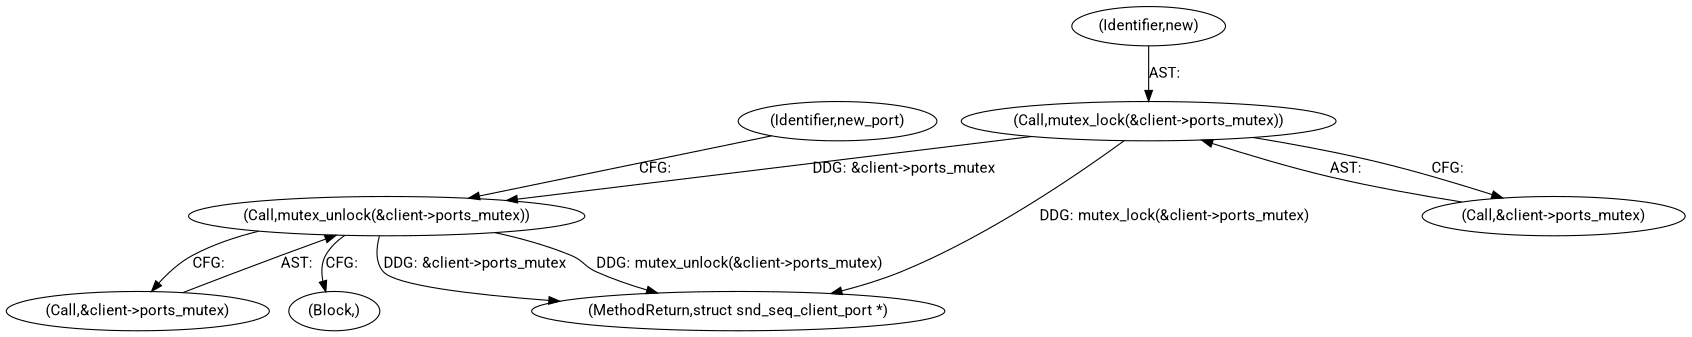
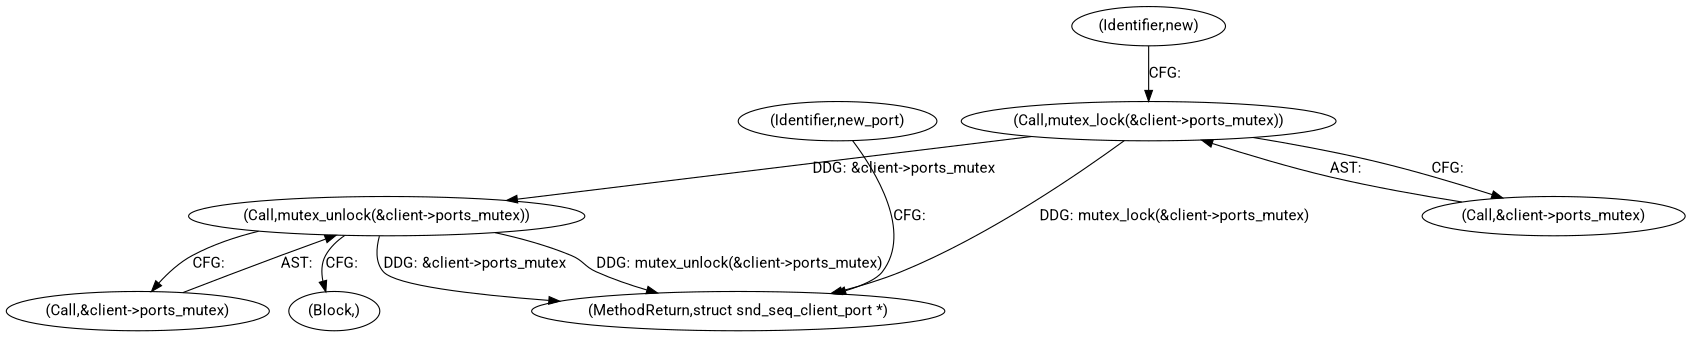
(1167, 74) -> (1167, 74)
(626, 166) -> (893, 223)
